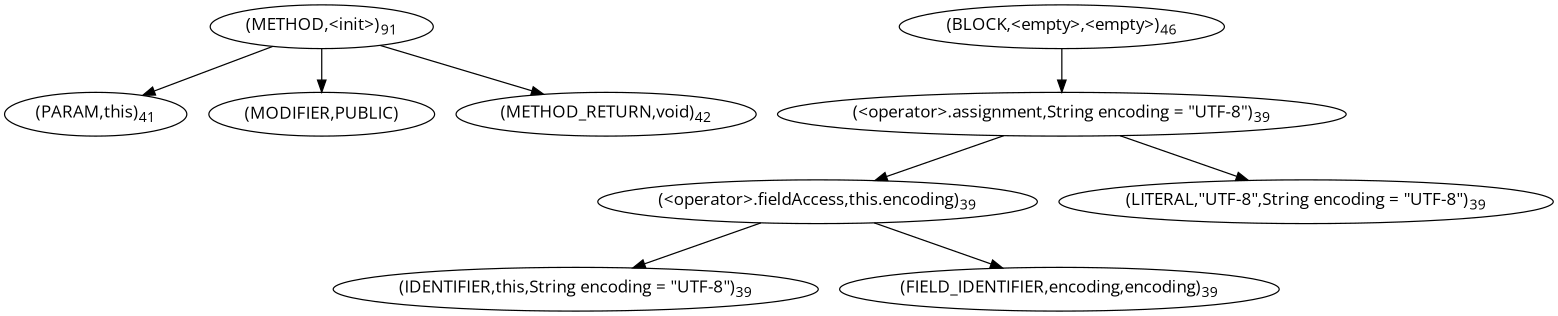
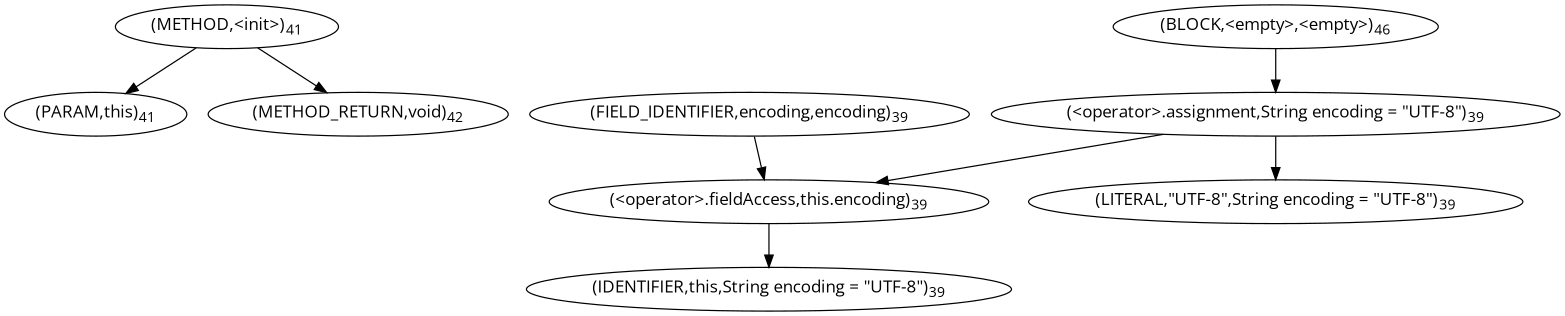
(389, 25) -> (294, 25)
(322, 114) -> none
(933, 243) -> (758, 152)
